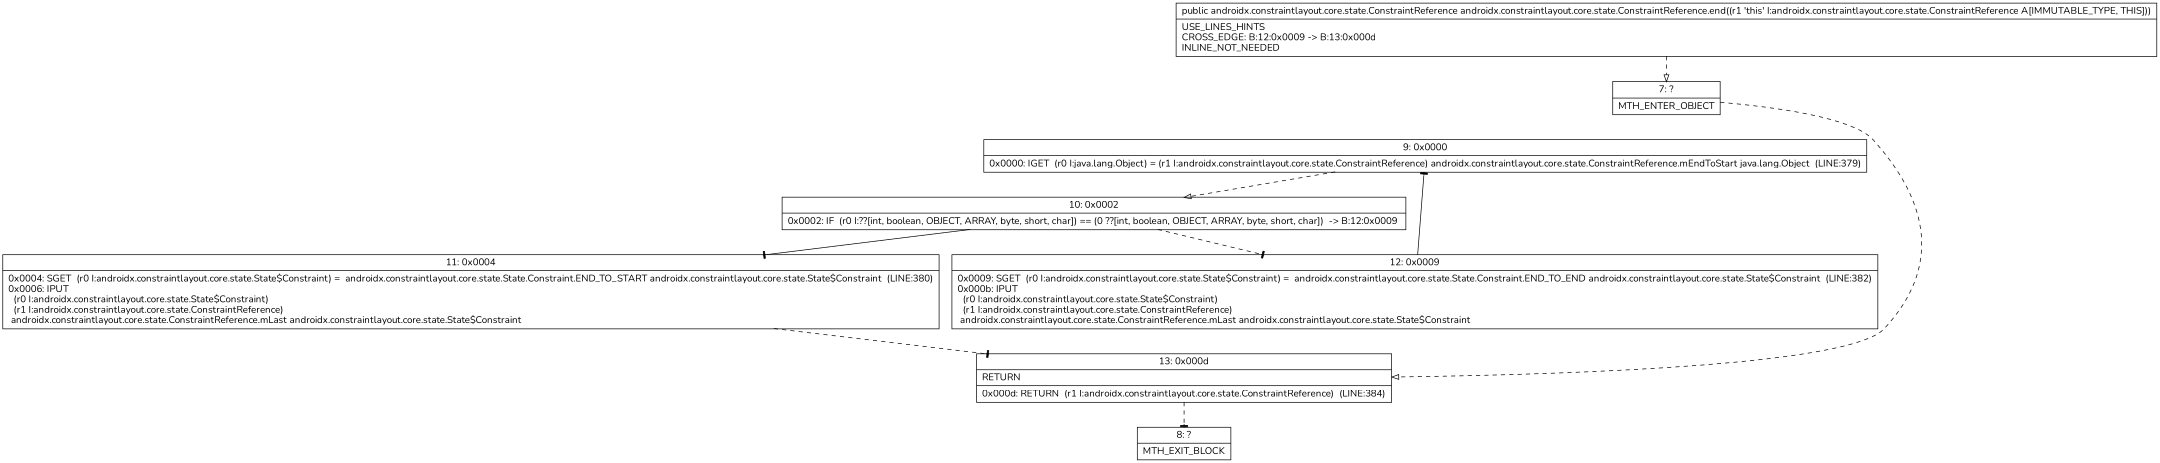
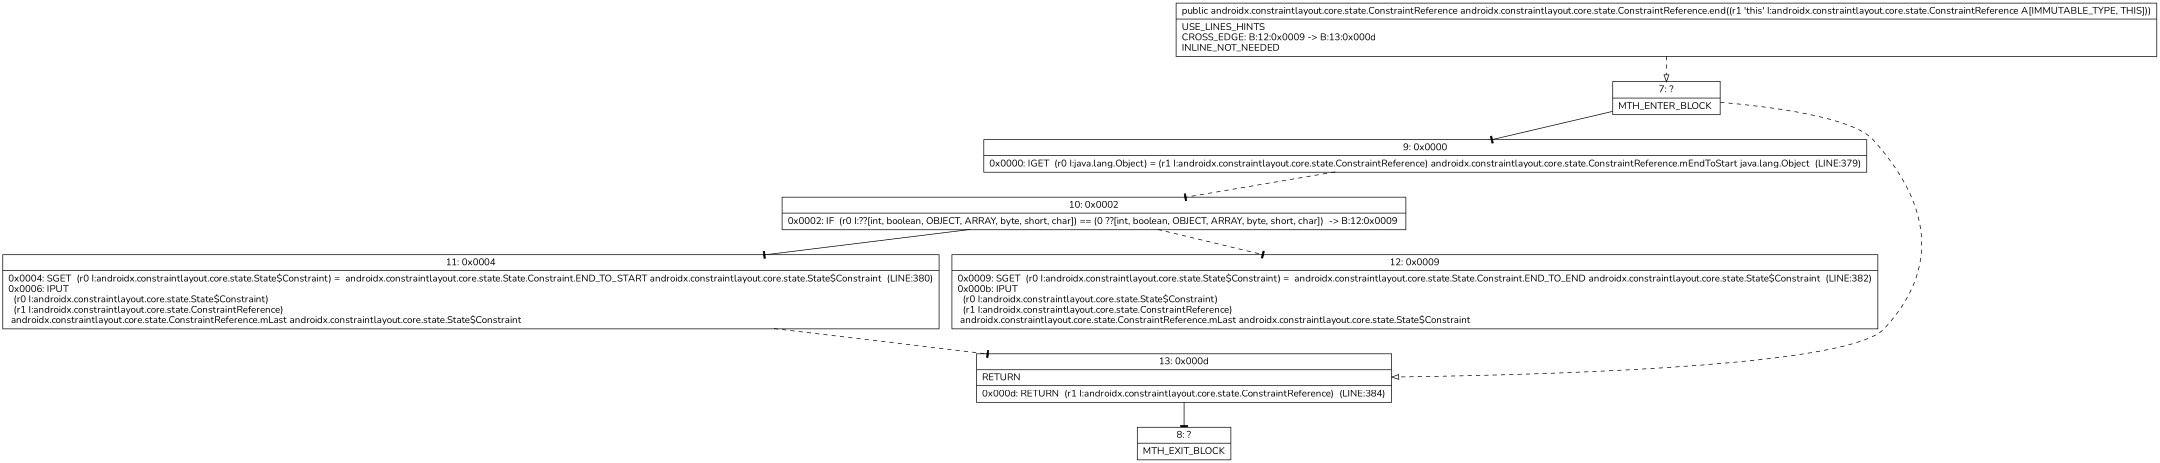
(1666, 106) -> (1665, 106)
(1263, 184) -> (1263, 184)
(1421, 215) -> (1553, 125)
(1184, 413) -> (1184, 413)
